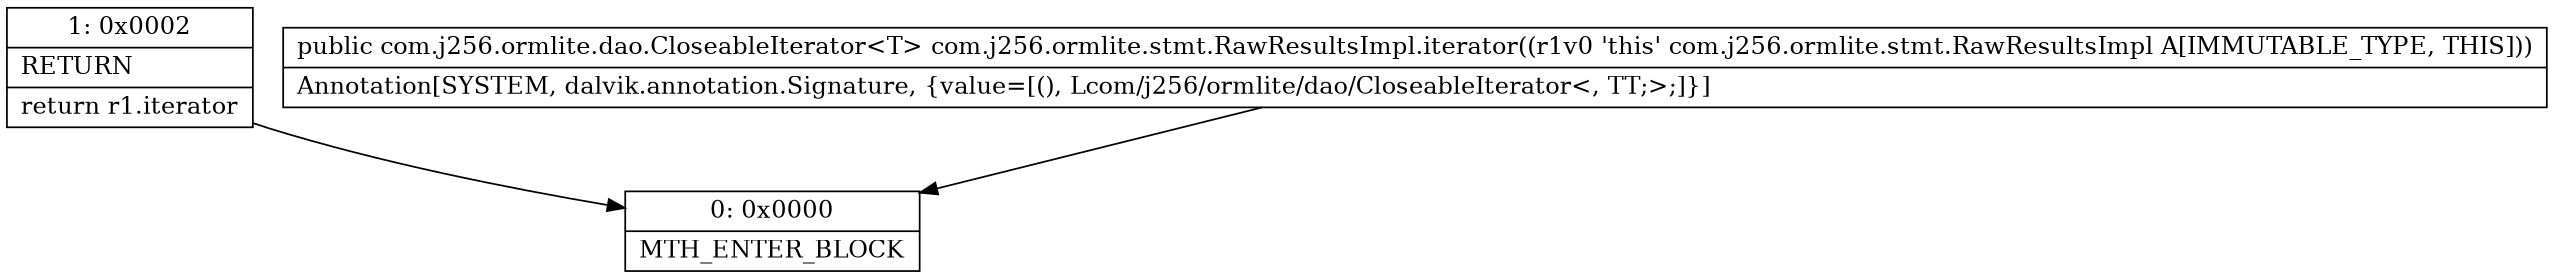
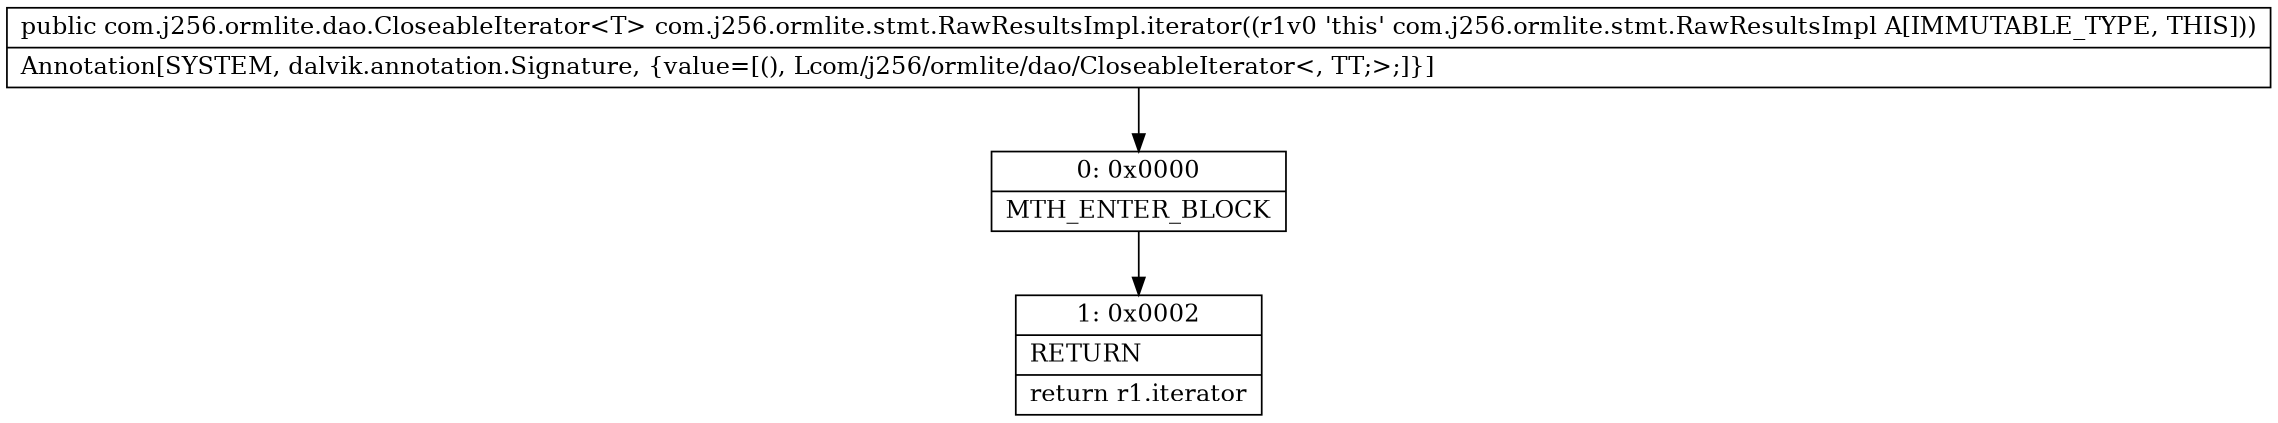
(429, 170) -> (1139, 255)
